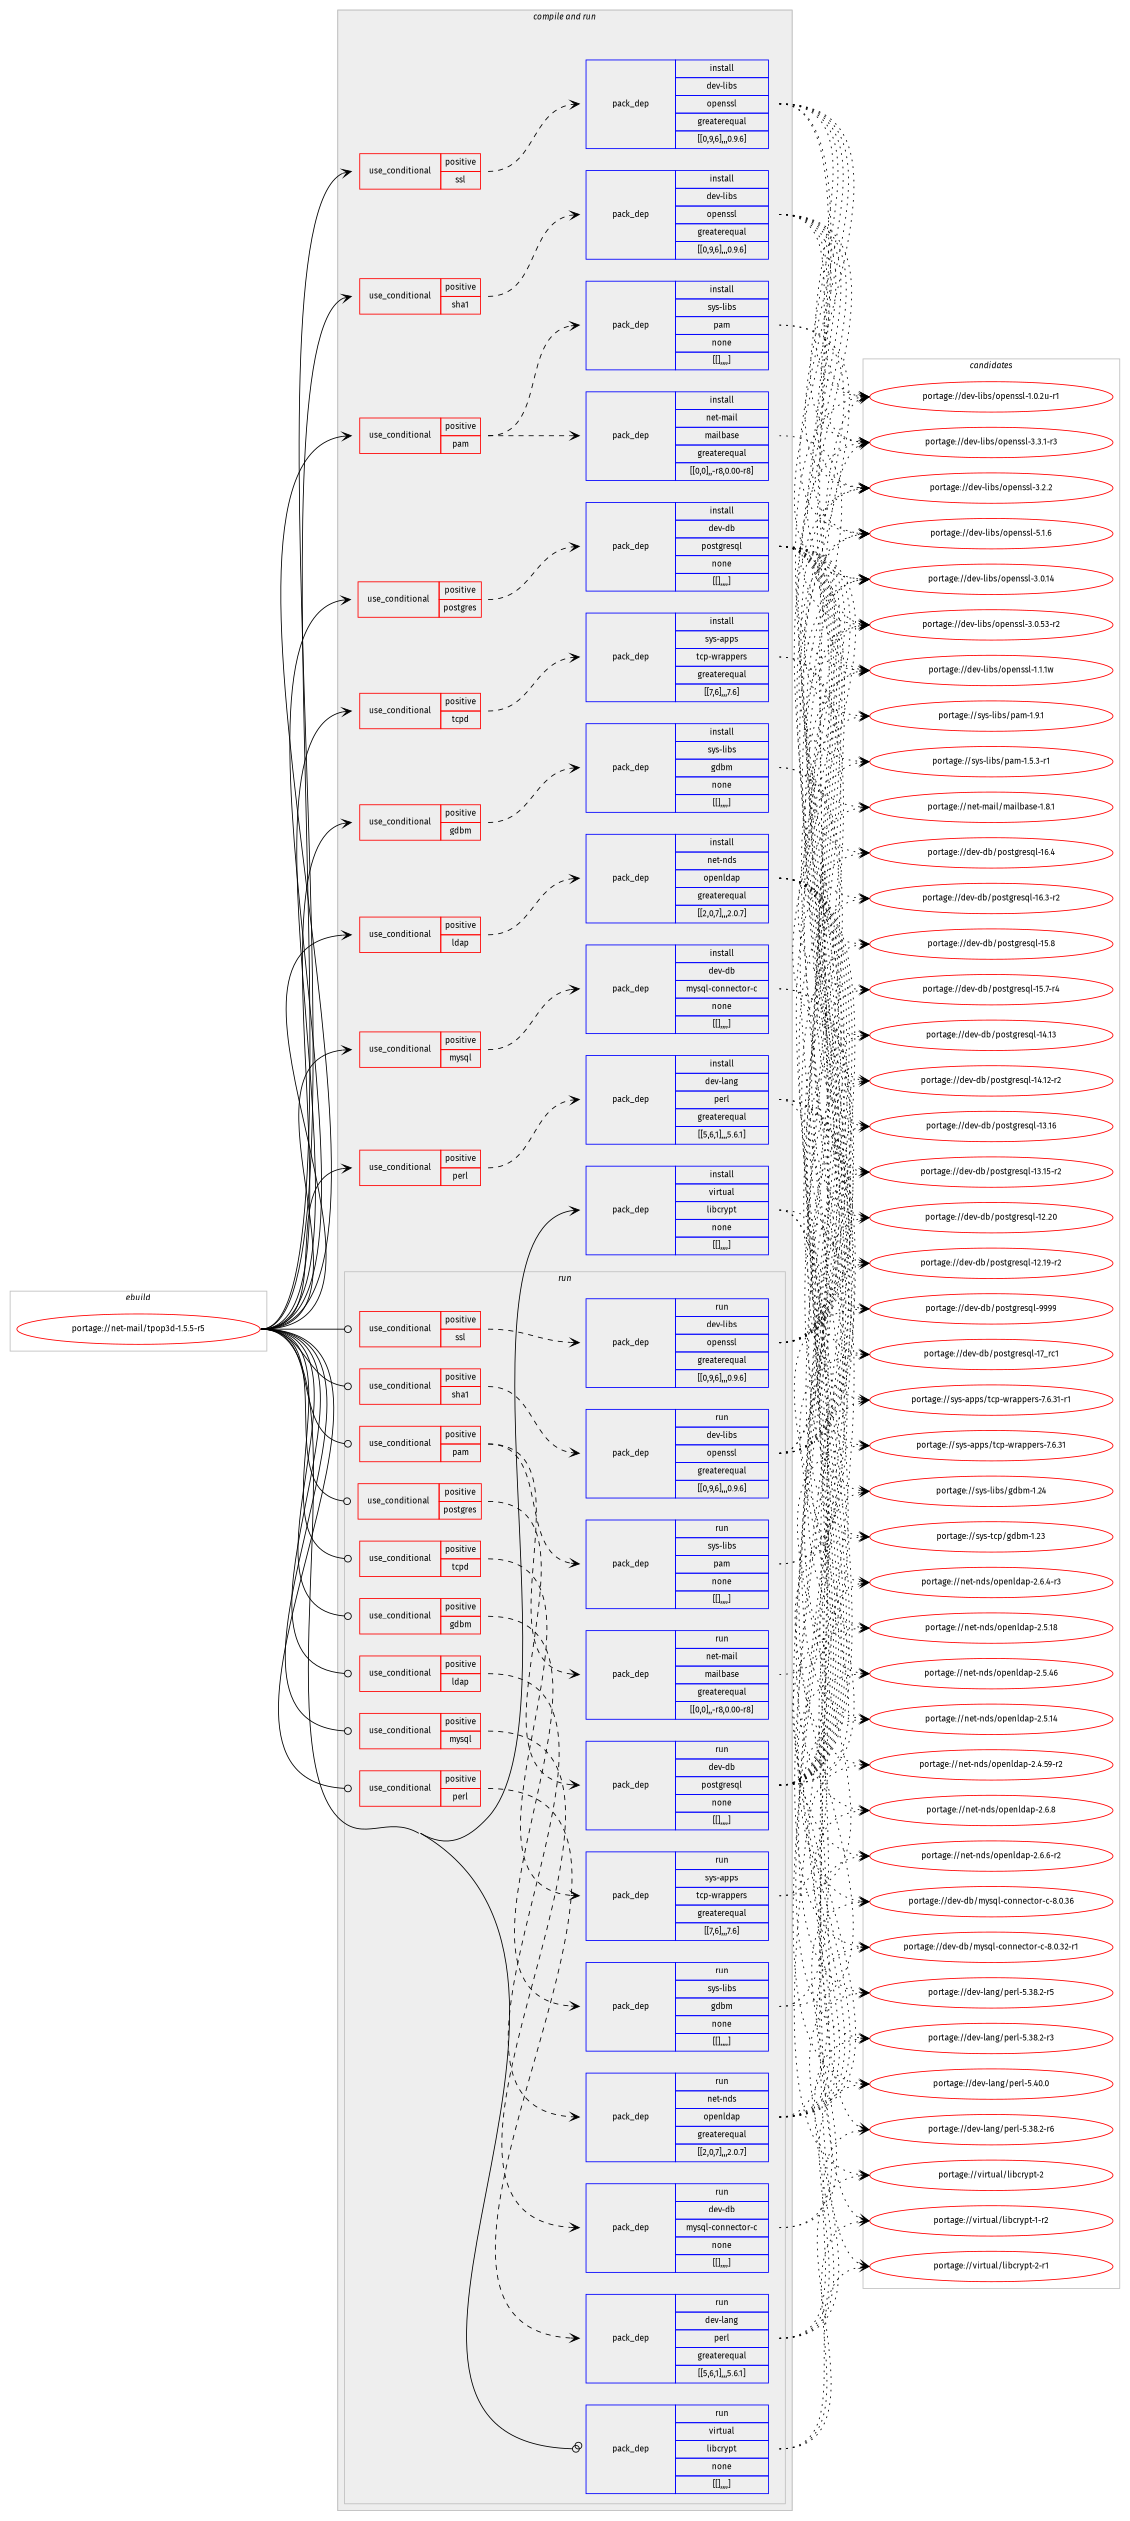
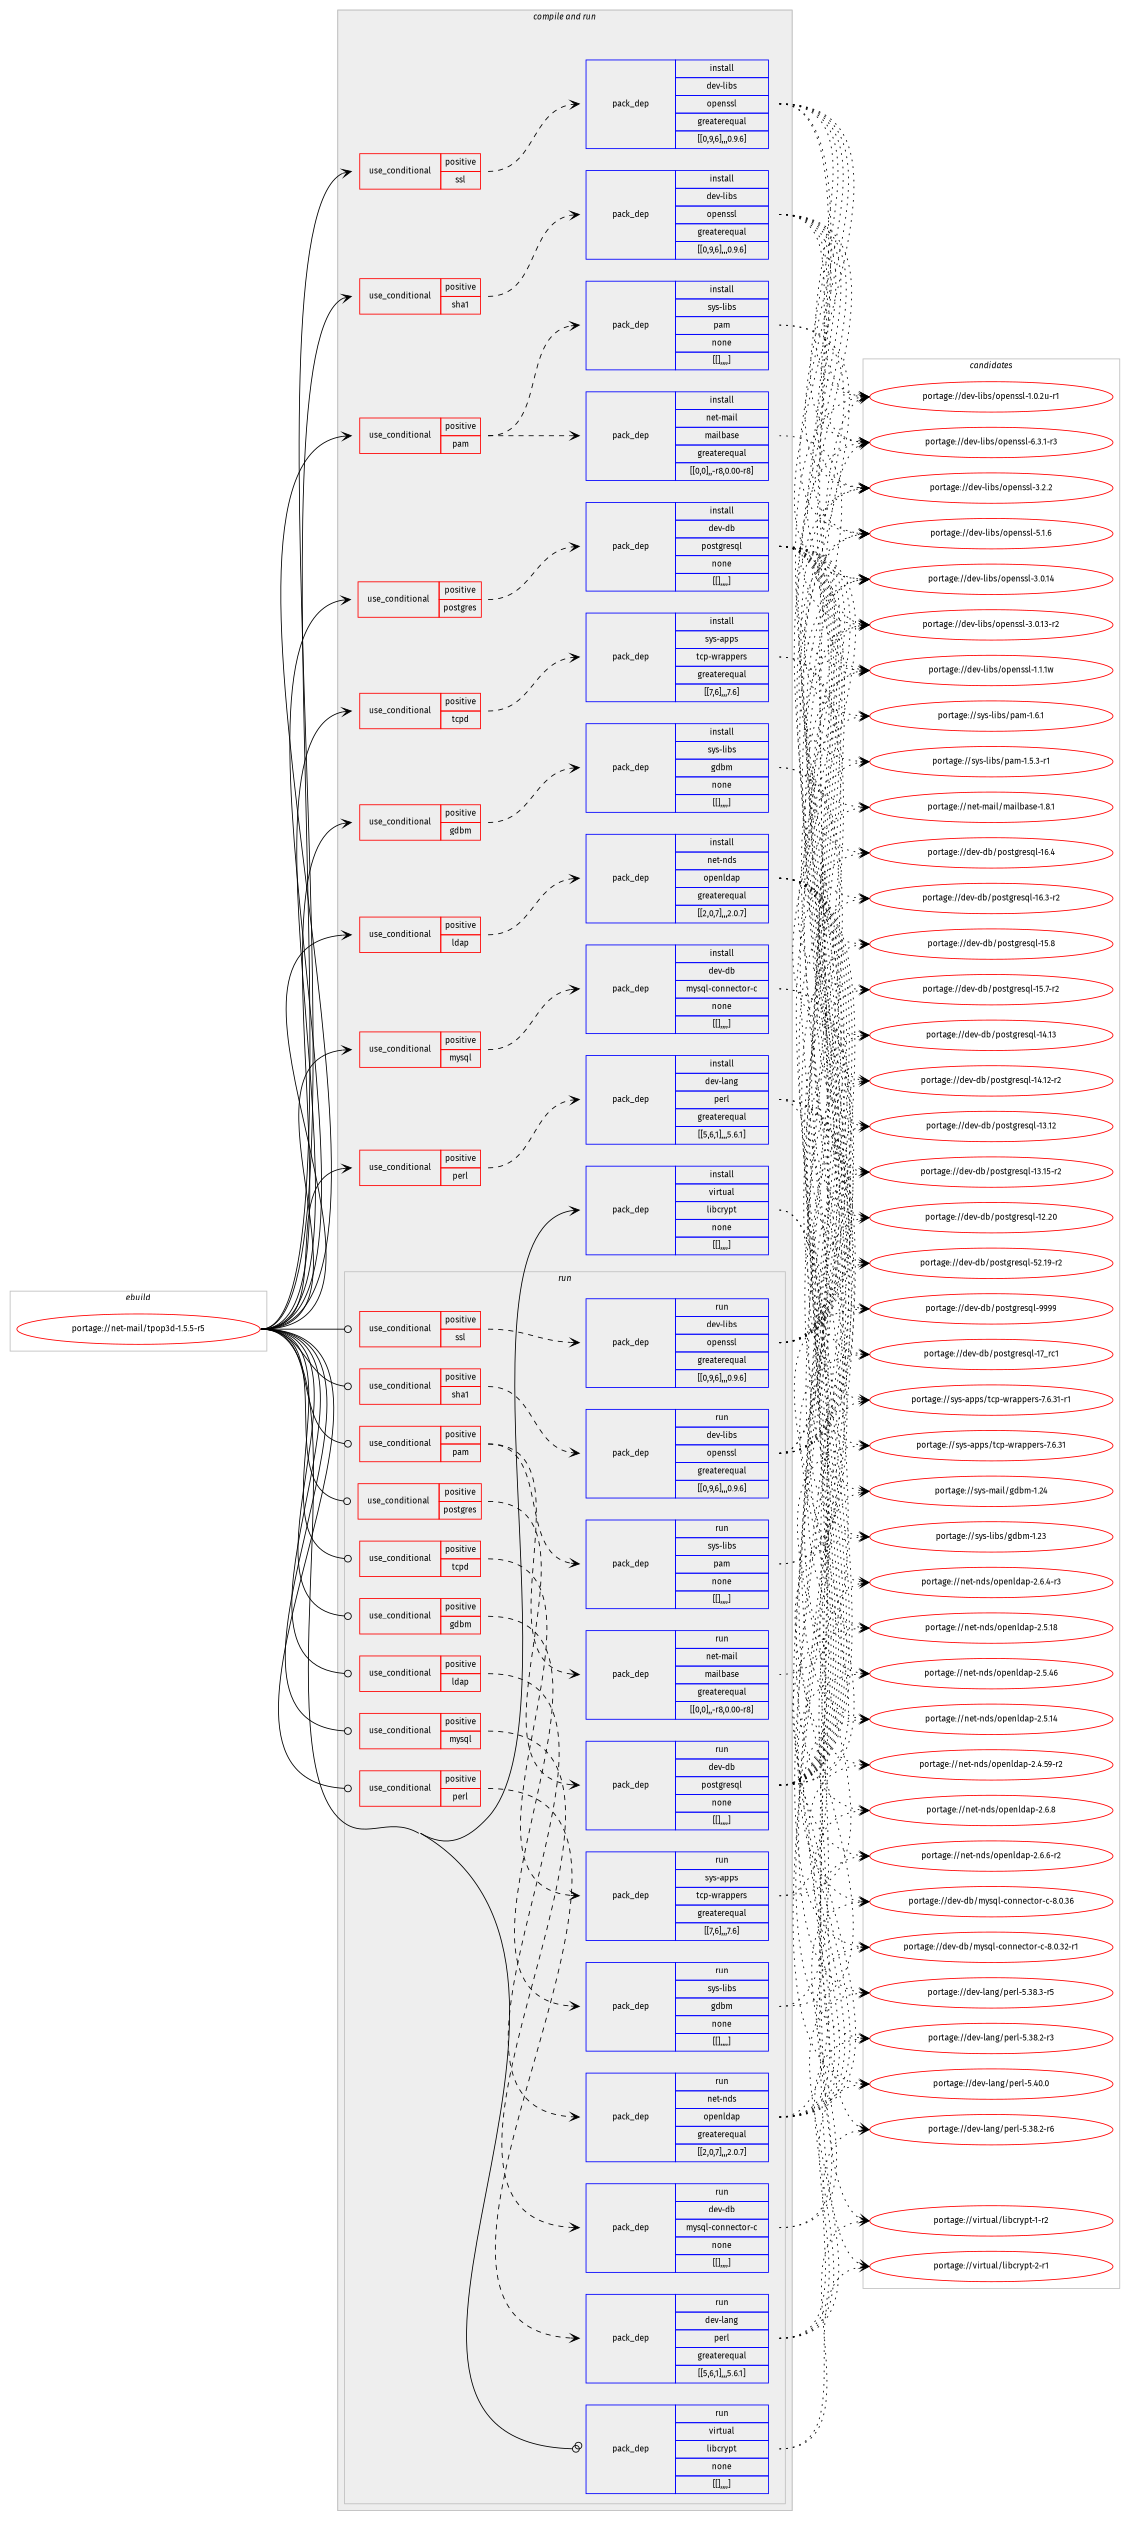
(991, 442) -> (991, 442)
(991, 625) -> (991, 625)
(991, 716) -> (991, 716)
(991, 990) -> (991, 990)
(991, 1126) -> (991, 1126)
(991, 1263) -> (991, 1263)
(991, 1491) -> (991, 1491)
(991, 1537) -> (991, 1537)
(991, 1993) -> (991, 1993)
(991, 2175) -> none
